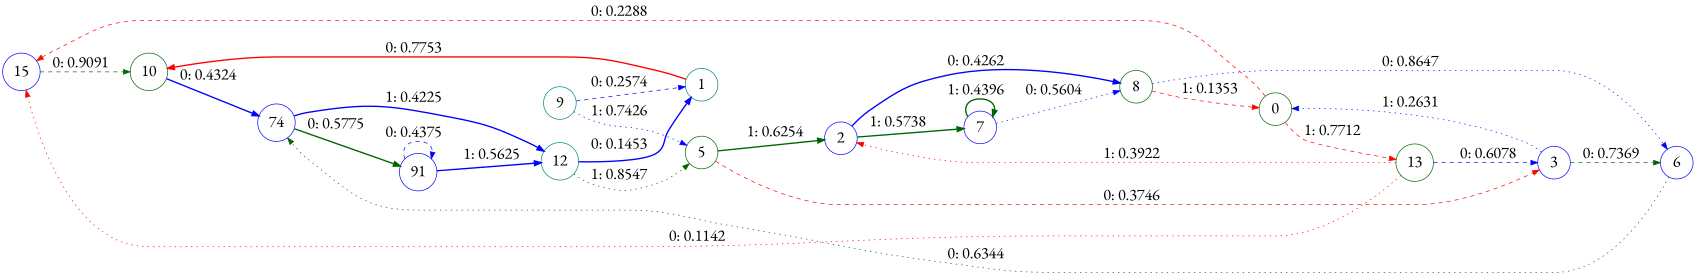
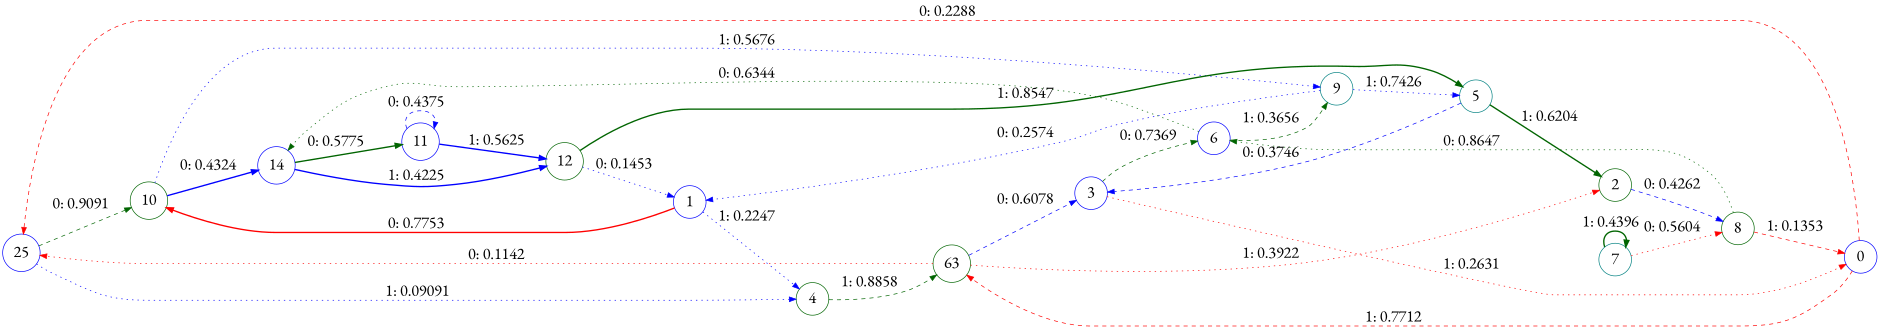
none -> (699, 48)
(1421, 70) -> (1499, 150)
(976, 71) -> (1674, 203)
(21, 72) -> (21, 253)
(702, 85) -> (690, 202)
(627, 94) -> (1018, 151)
(1055, 108) -> (1673, 245)
(1275, 109) -> (1861, 257)
(1423, 117) -> (1472, 279)
(276, 123) -> (276, 165)
(980, 127) -> (1615, 260)
(780, 132) -> (1554, 117)
(907, 133) -> none
none -> (1282, 137)
(841, 138) -> (1615, 185)
(702, 152) -> (1476, 96)
(647, 157) -> (625, 181)
(560, 161) -> (565, 161)
(1415, 163) -> (952, 264)
(418, 172) -> (421, 142)
(630, 190) -> (1017, 107)
(1122, 205) -> (1292, 165)
none -> (812, 299)
